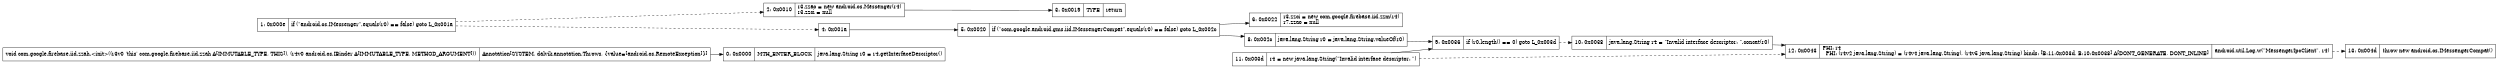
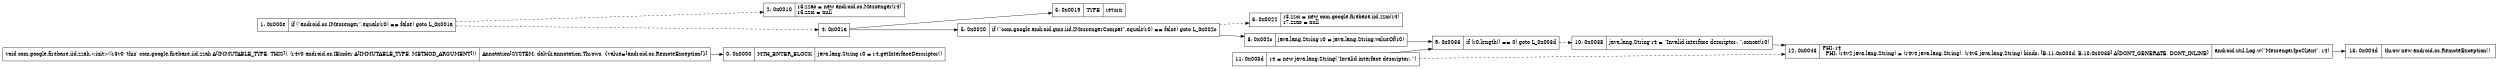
(977, 10) -> (949, 21)
(1233, 24) -> (1233, 24)
(2337, 51) -> (2337, 51)
(2438, 51) -> (2438, 51)
